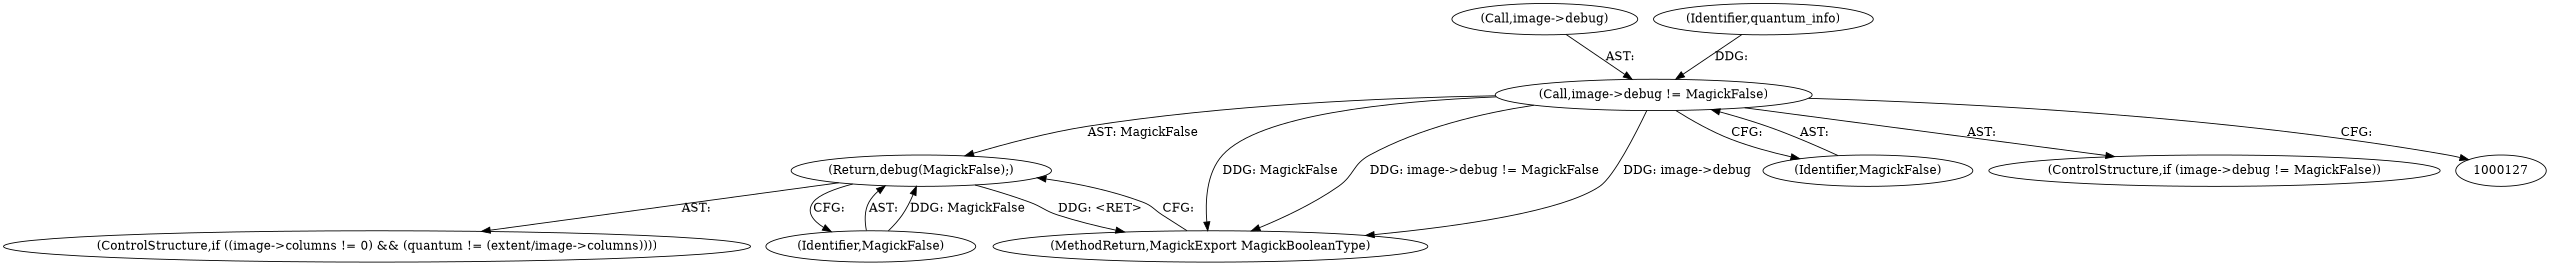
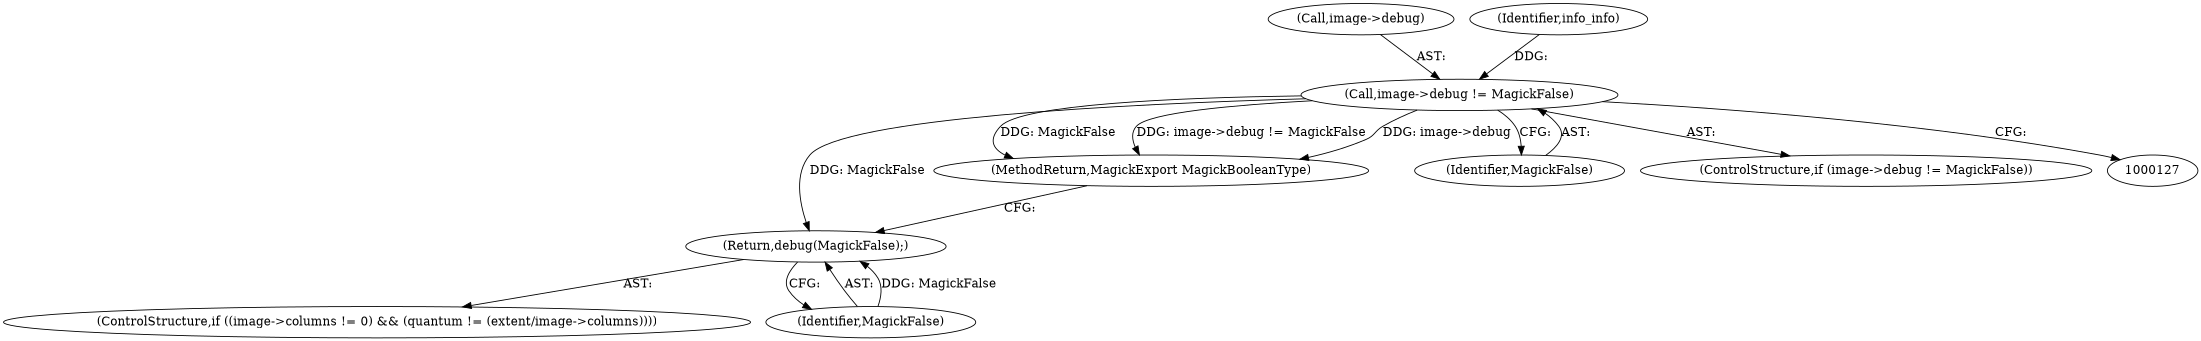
(1763, 19) -> (1559, 19)
(1143, 133) -> (868, 171)
(1045, 209) -> none
